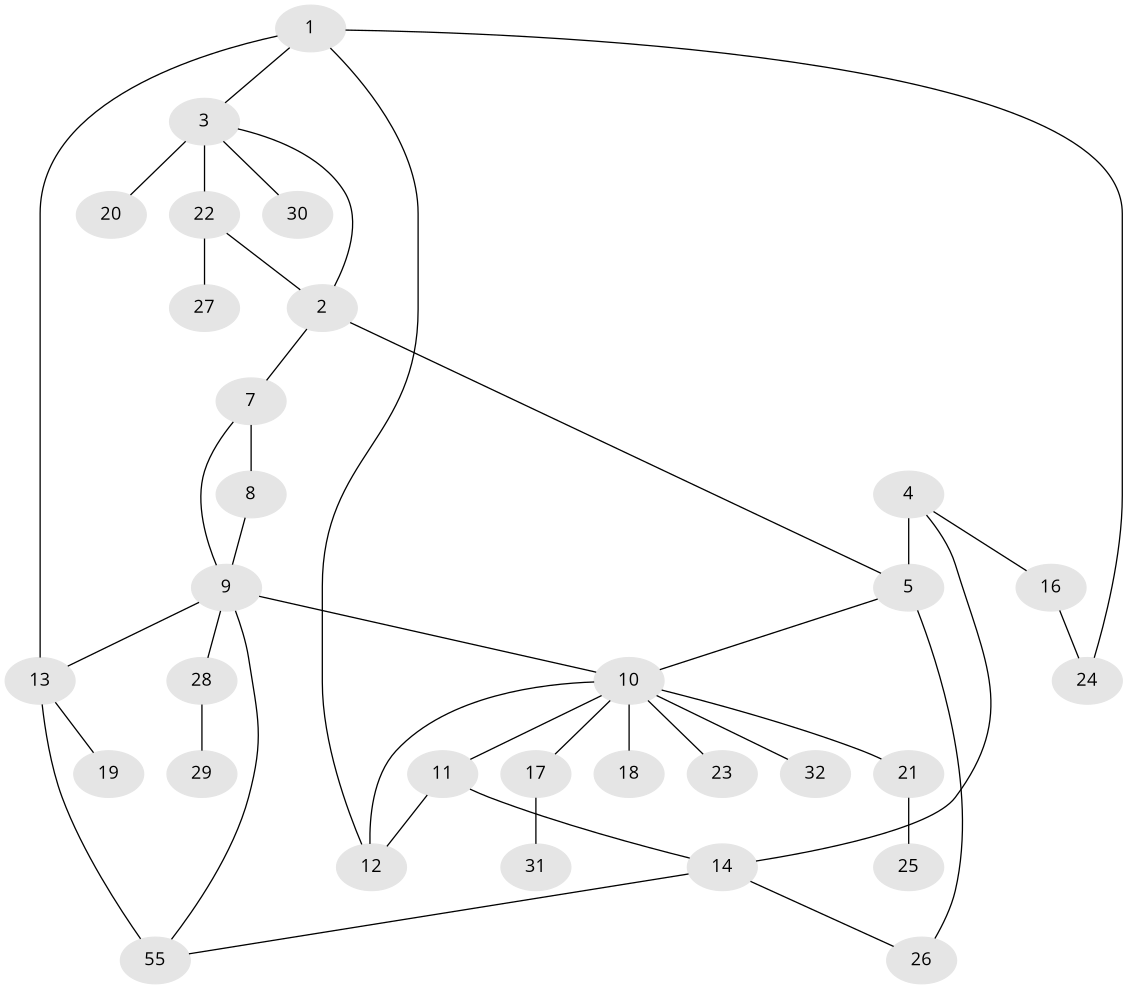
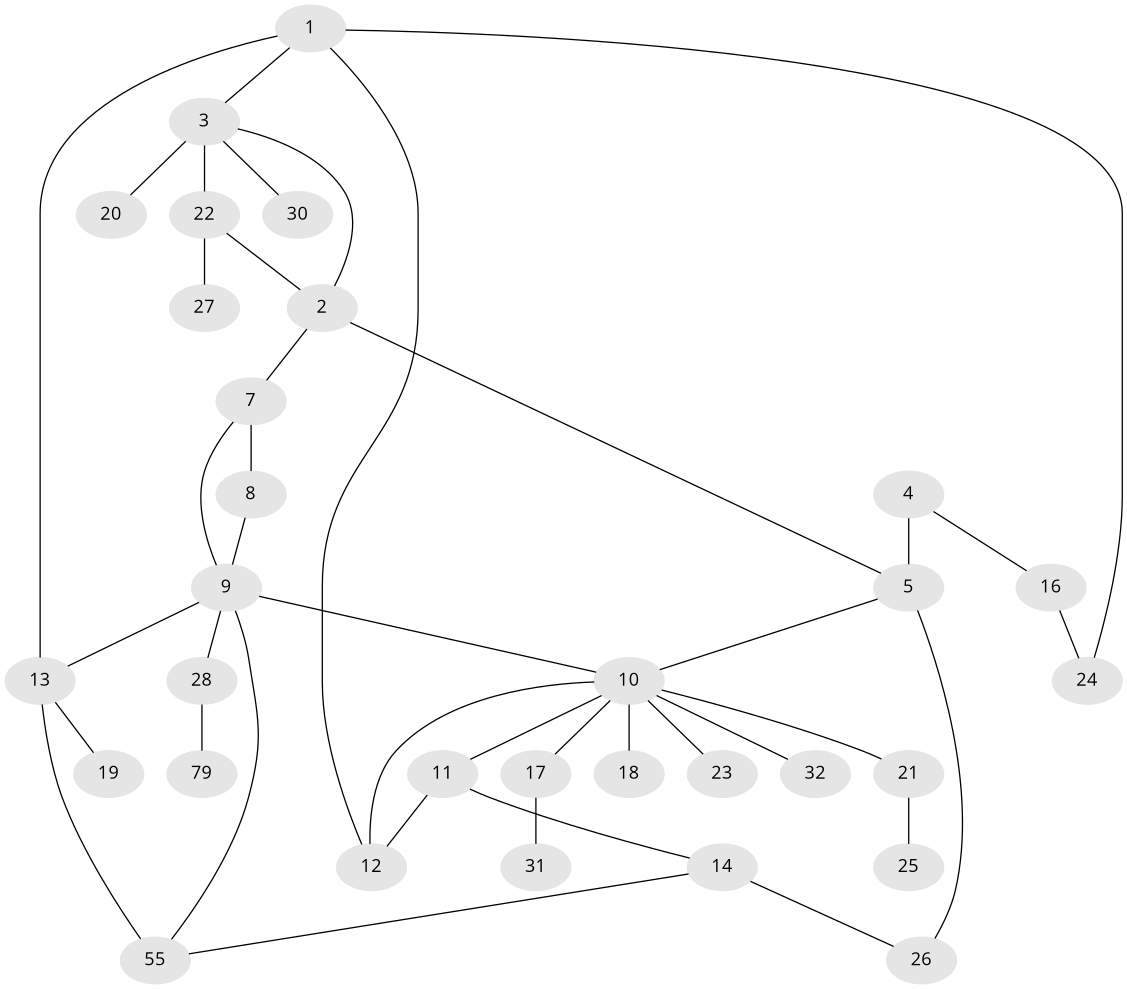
(978, 758) -> none
(202, 774) -> (202, 774)
